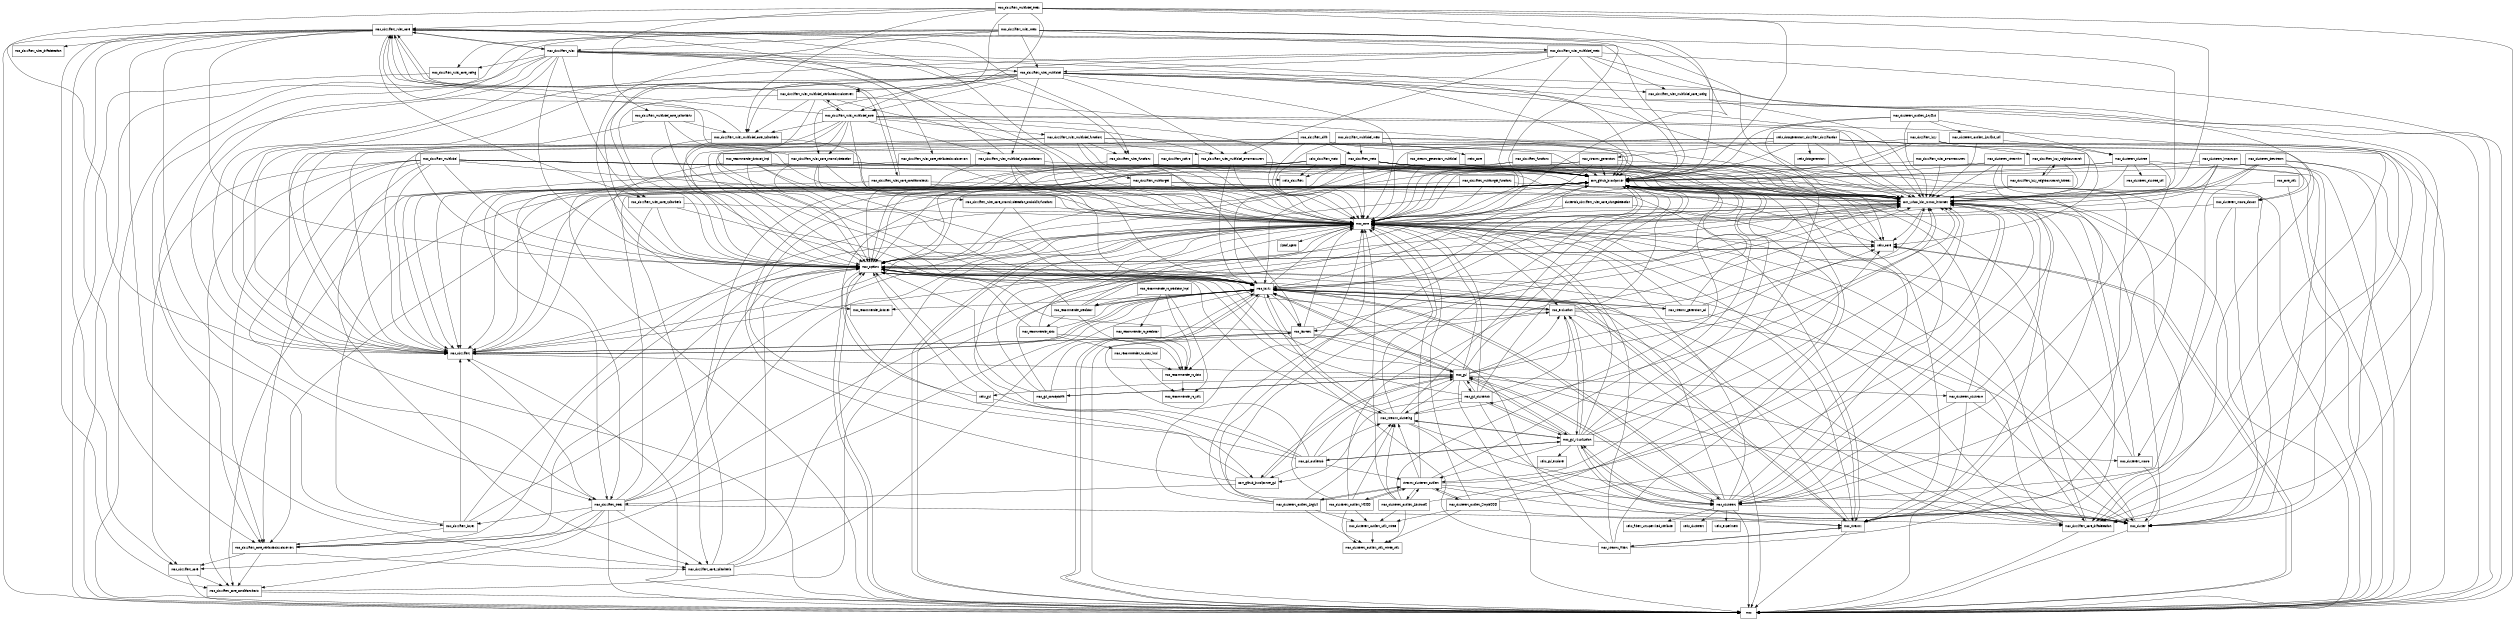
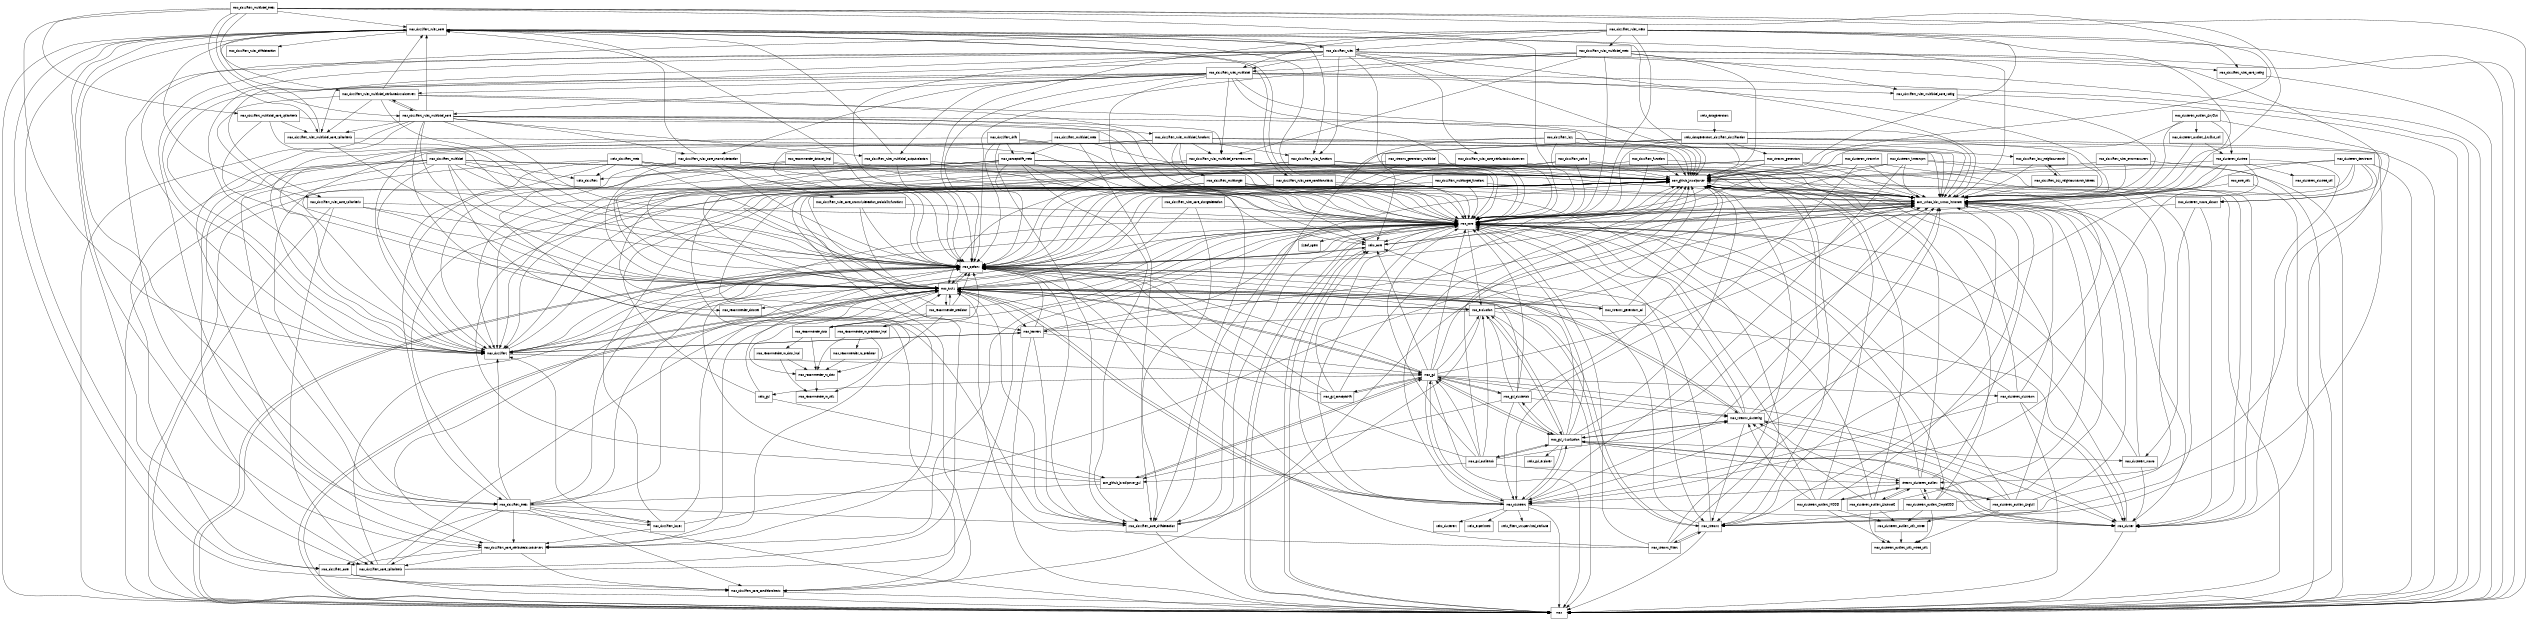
(1809, 147) -> (1715, 125)
(1362, 159) -> (1017, 159)
(1475, 159) -> none
(1680, 169) -> none
(1598, 203) -> (1193, 203)
(1113, 301) -> (916, 319)
(795, 597) -> (194, 592)
